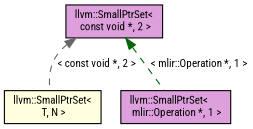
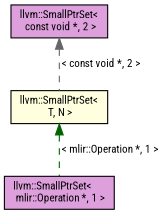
(148, 69) -> (59, 156)
